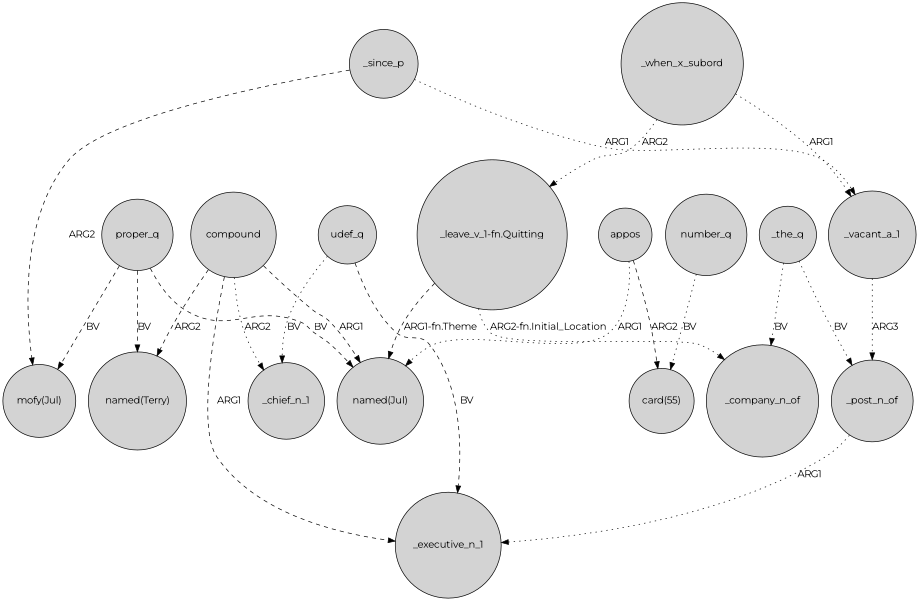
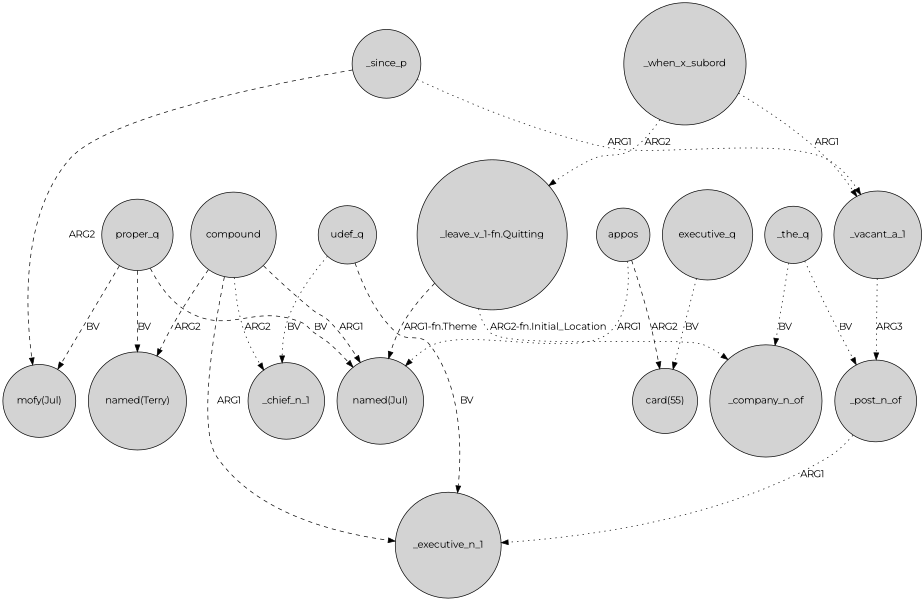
(706, 235) -> (708, 235)
